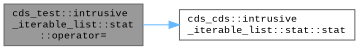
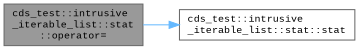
(267, 25) -> (267, 25)
